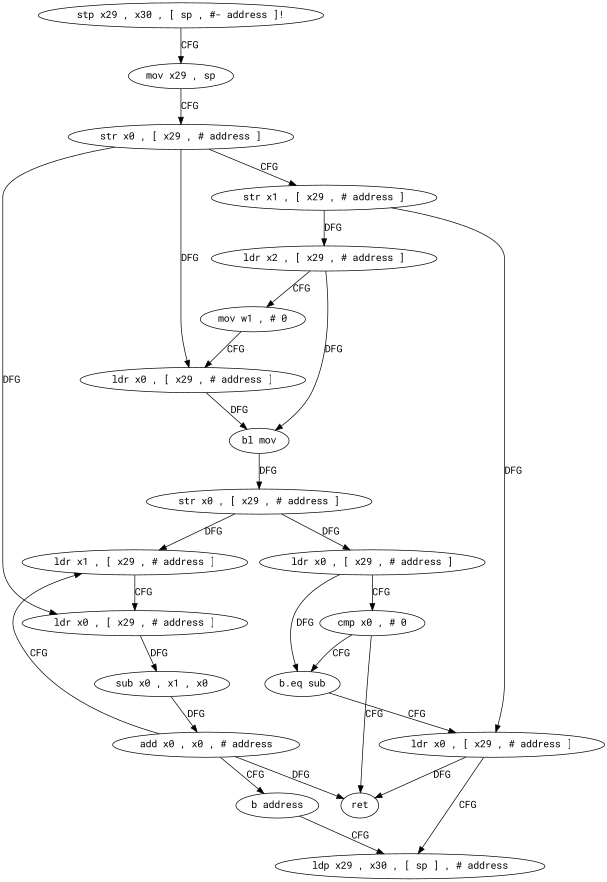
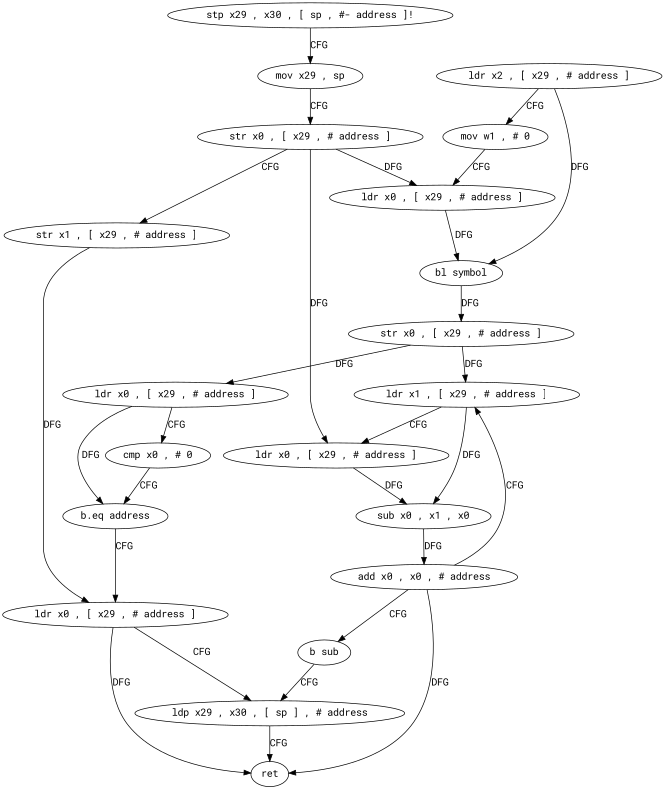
(324, 225) -> none
(259, 441) -> (461, 273)
none -> (459, 455)
(302, 684) -> (115, 516)
(365, 711) -> (270, 740)
(277, 805) -> (324, 653)
